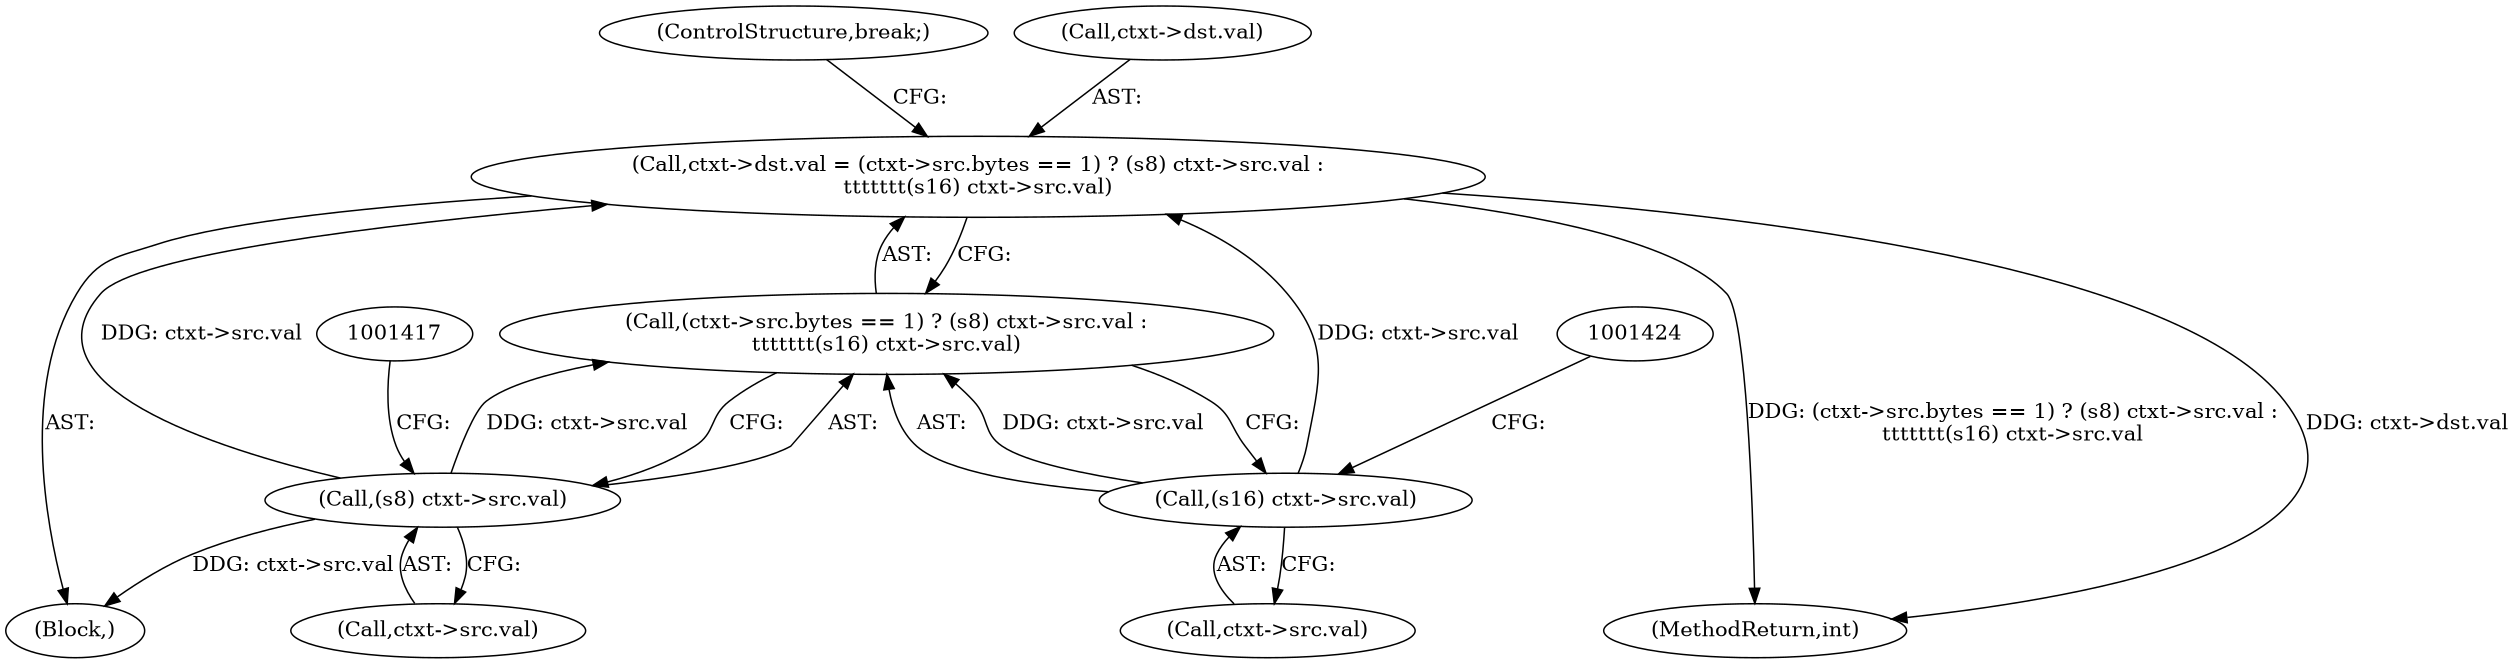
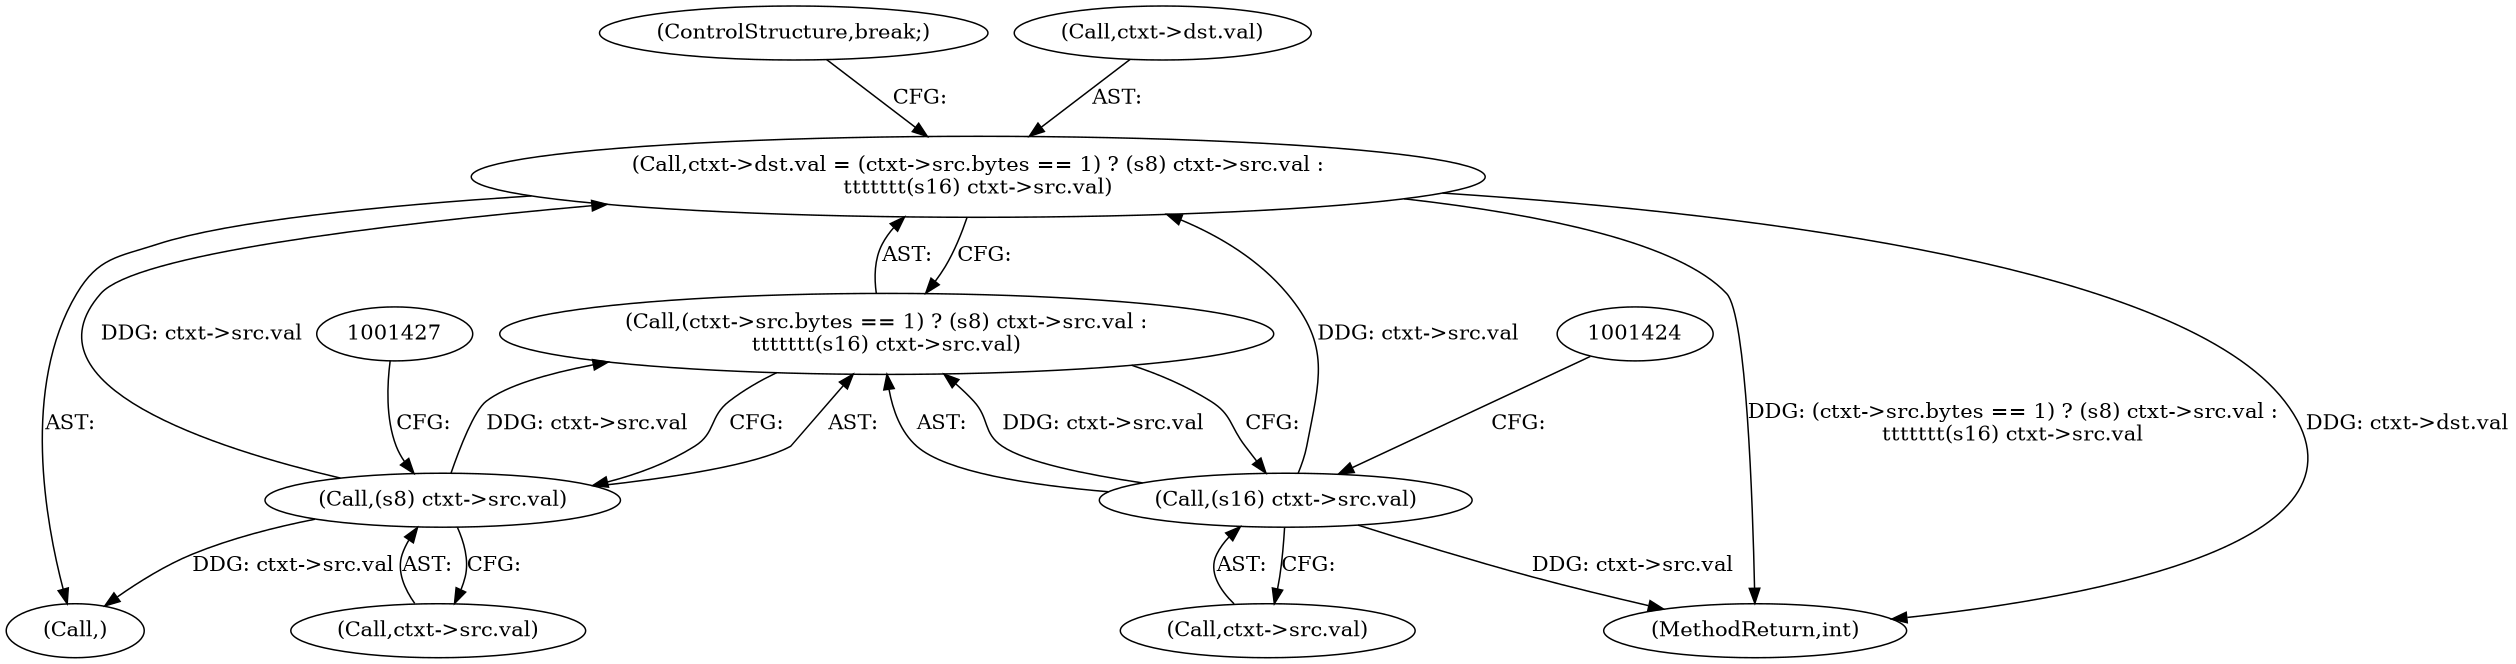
(395, 334) -> (395, 334)
none -> (1502, 569)
(75, 631) -> (75, 631)
